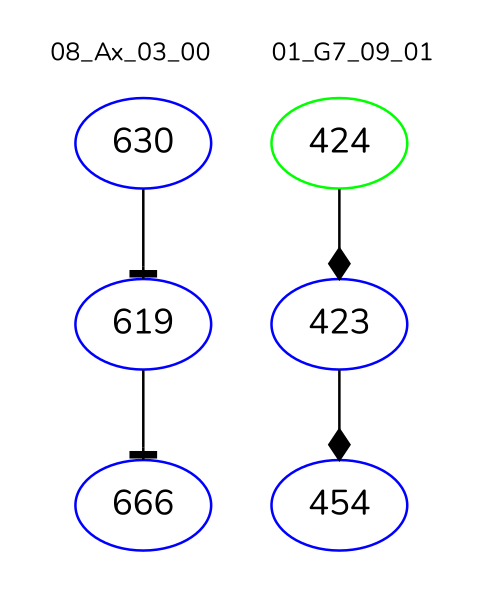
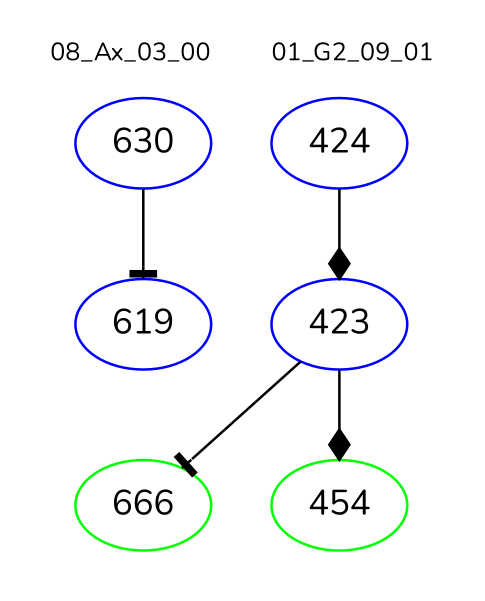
(353, 54) -> (353, 54)
(339, 143) -> (339, 143)
(143, 409) -> (268, 391)
(143, 505) -> (143, 505)
(339, 505) -> (339, 505)
